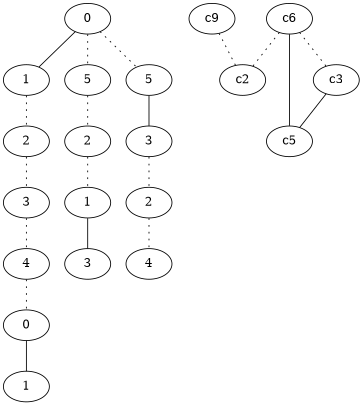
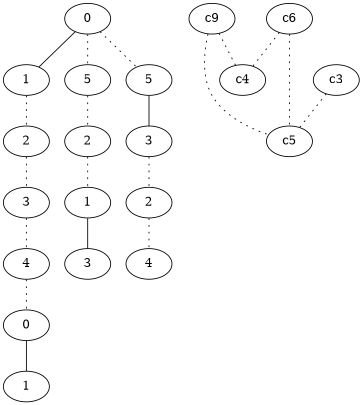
(313, 49) -> none
(243, 80) -> (243, 80)
(289, 80) -> (289, 80)
none -> (214, 98)
(313, 111) -> (313, 111)
